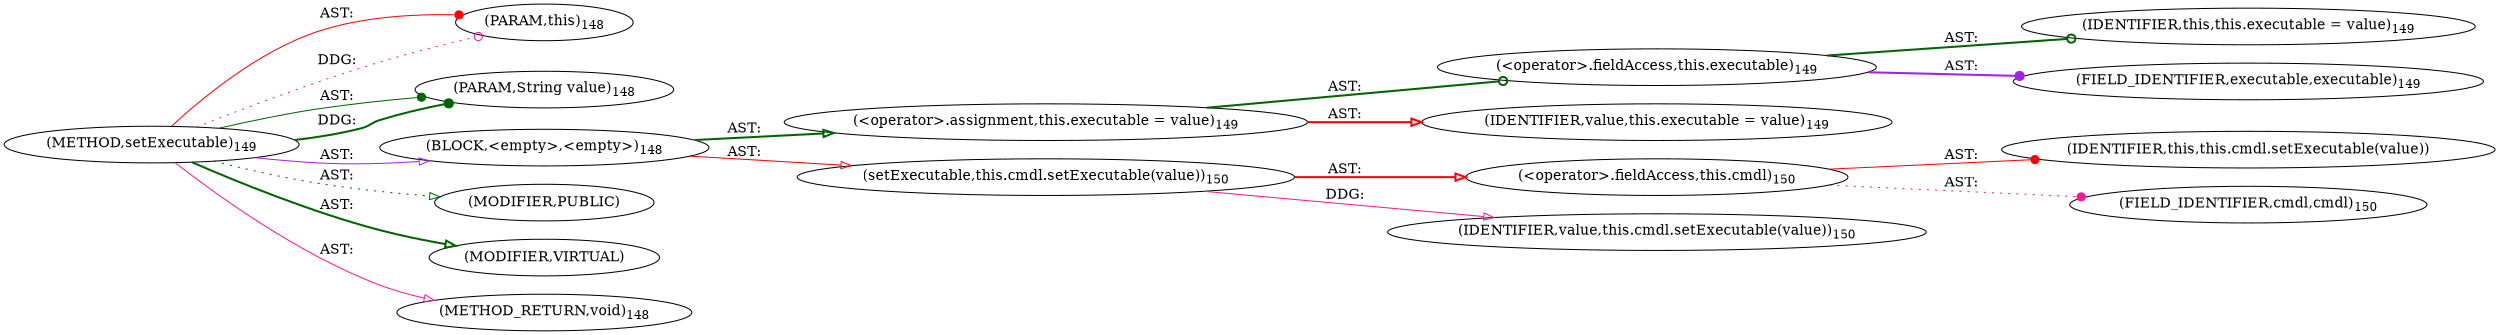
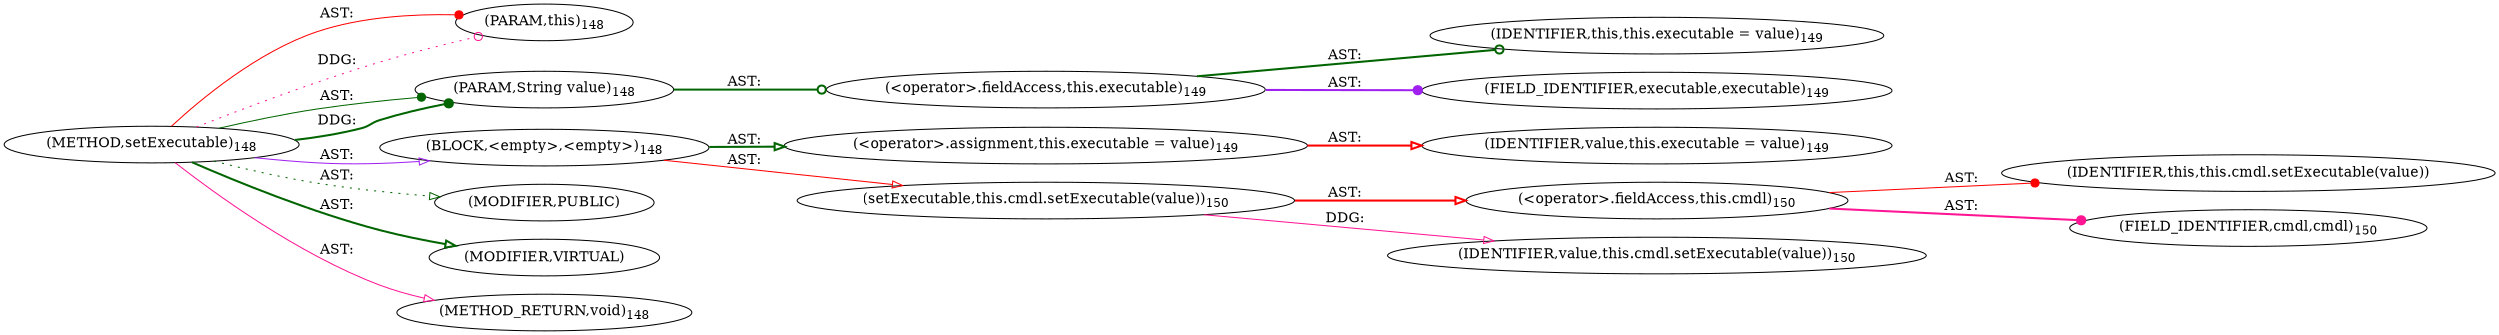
(1353, 95) -> (746, 90)
(245, 143) -> (245, 143)
(1953, 191) -> (1953, 214)
